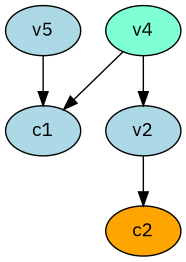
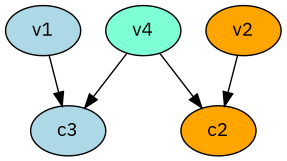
(43, 31) -> (43, 31)
(143, 74) -> (177, 75)
(43, 131) -> (68, 131)
(143, 131) -> (244, 31)
